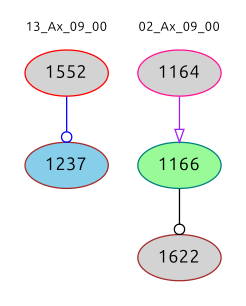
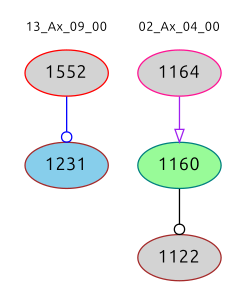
(179, 28) -> (179, 28)
(67, 165) -> (67, 165)
(179, 165) -> (179, 165)
(179, 258) -> (179, 258)
